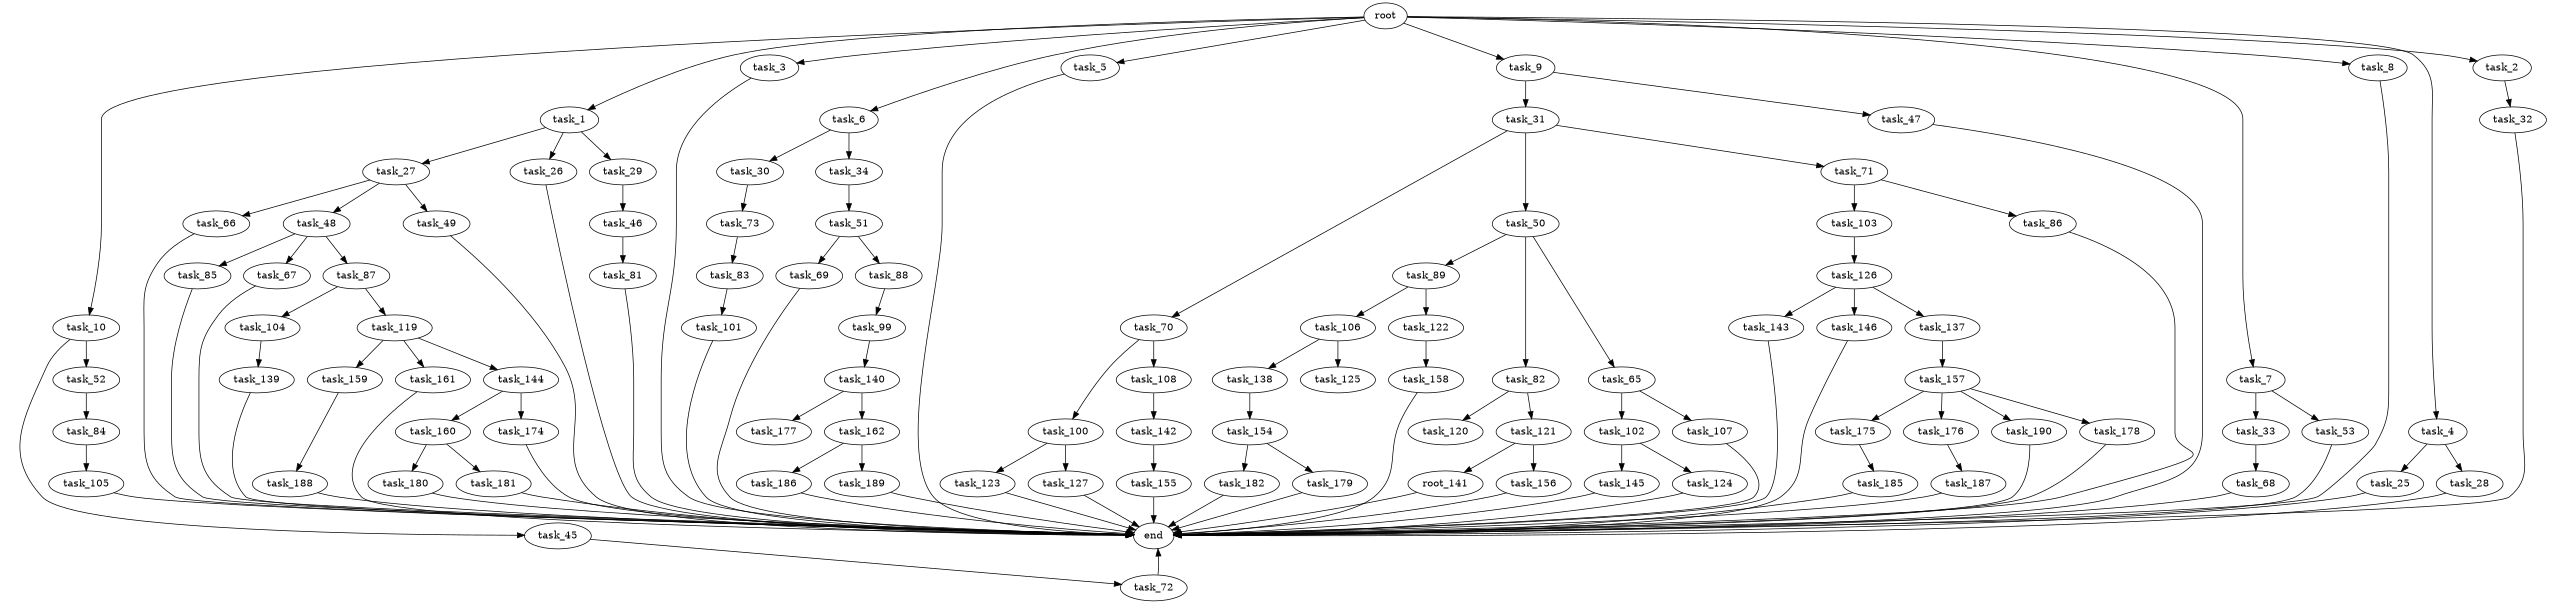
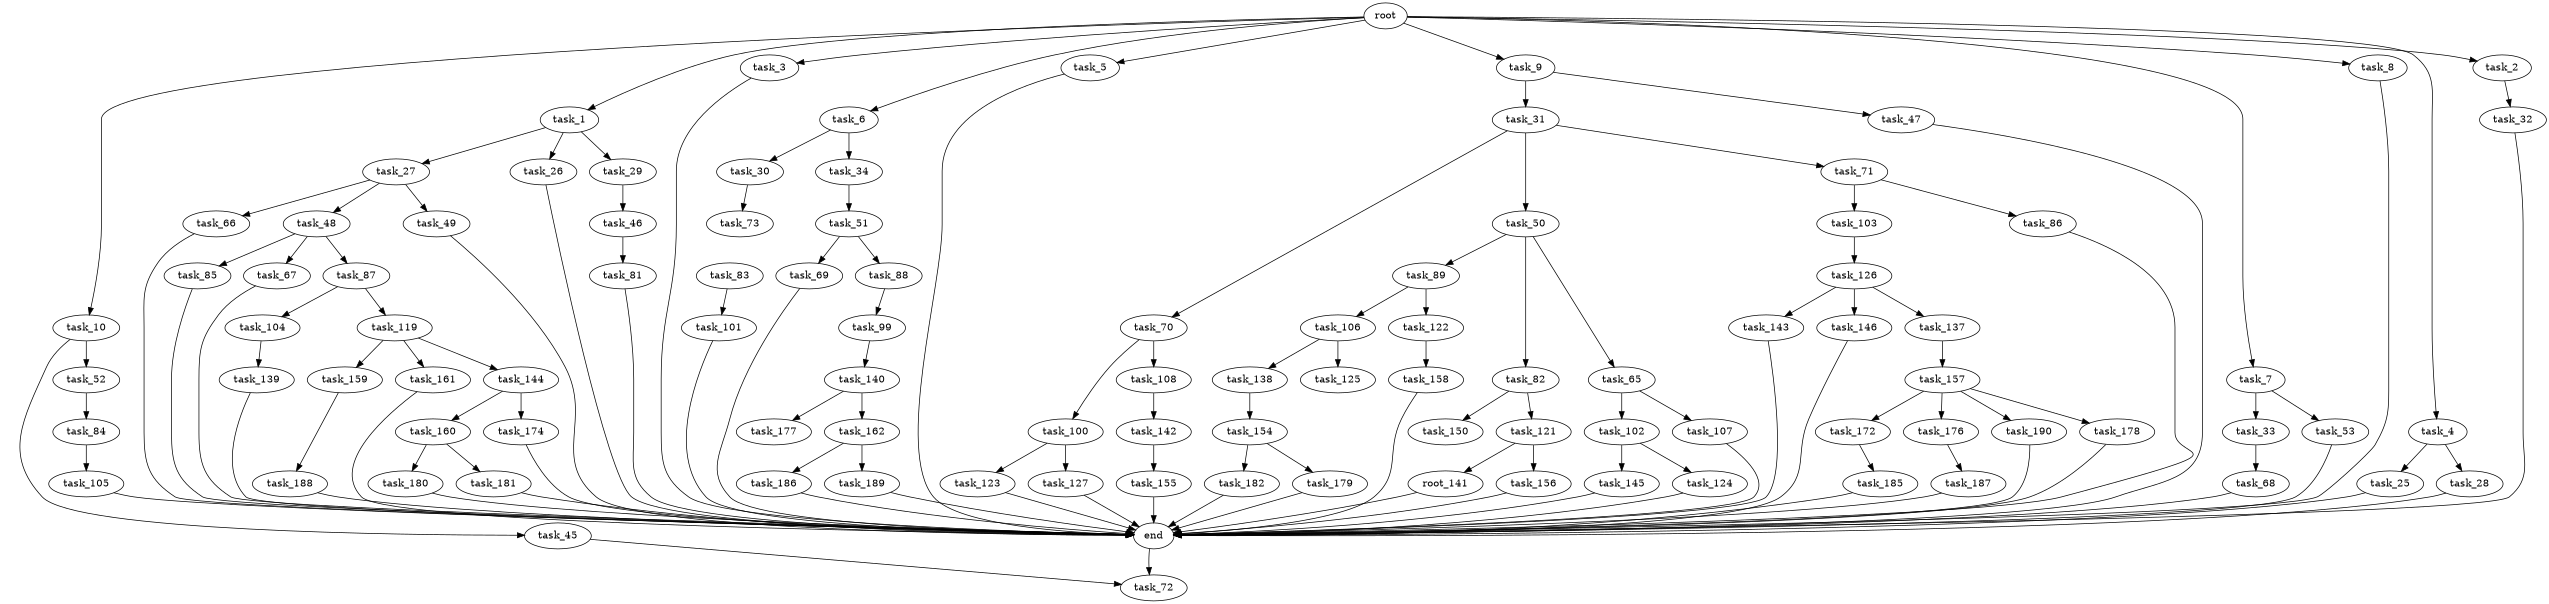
(736, 246) -> none
(1446, 432) -> (1446, 432)
(1853, 432) -> (1853, 432)
(1159, 565) -> (1149, 558)
